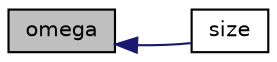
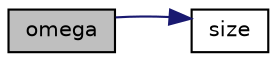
(164, 45) -> (142, 17)
